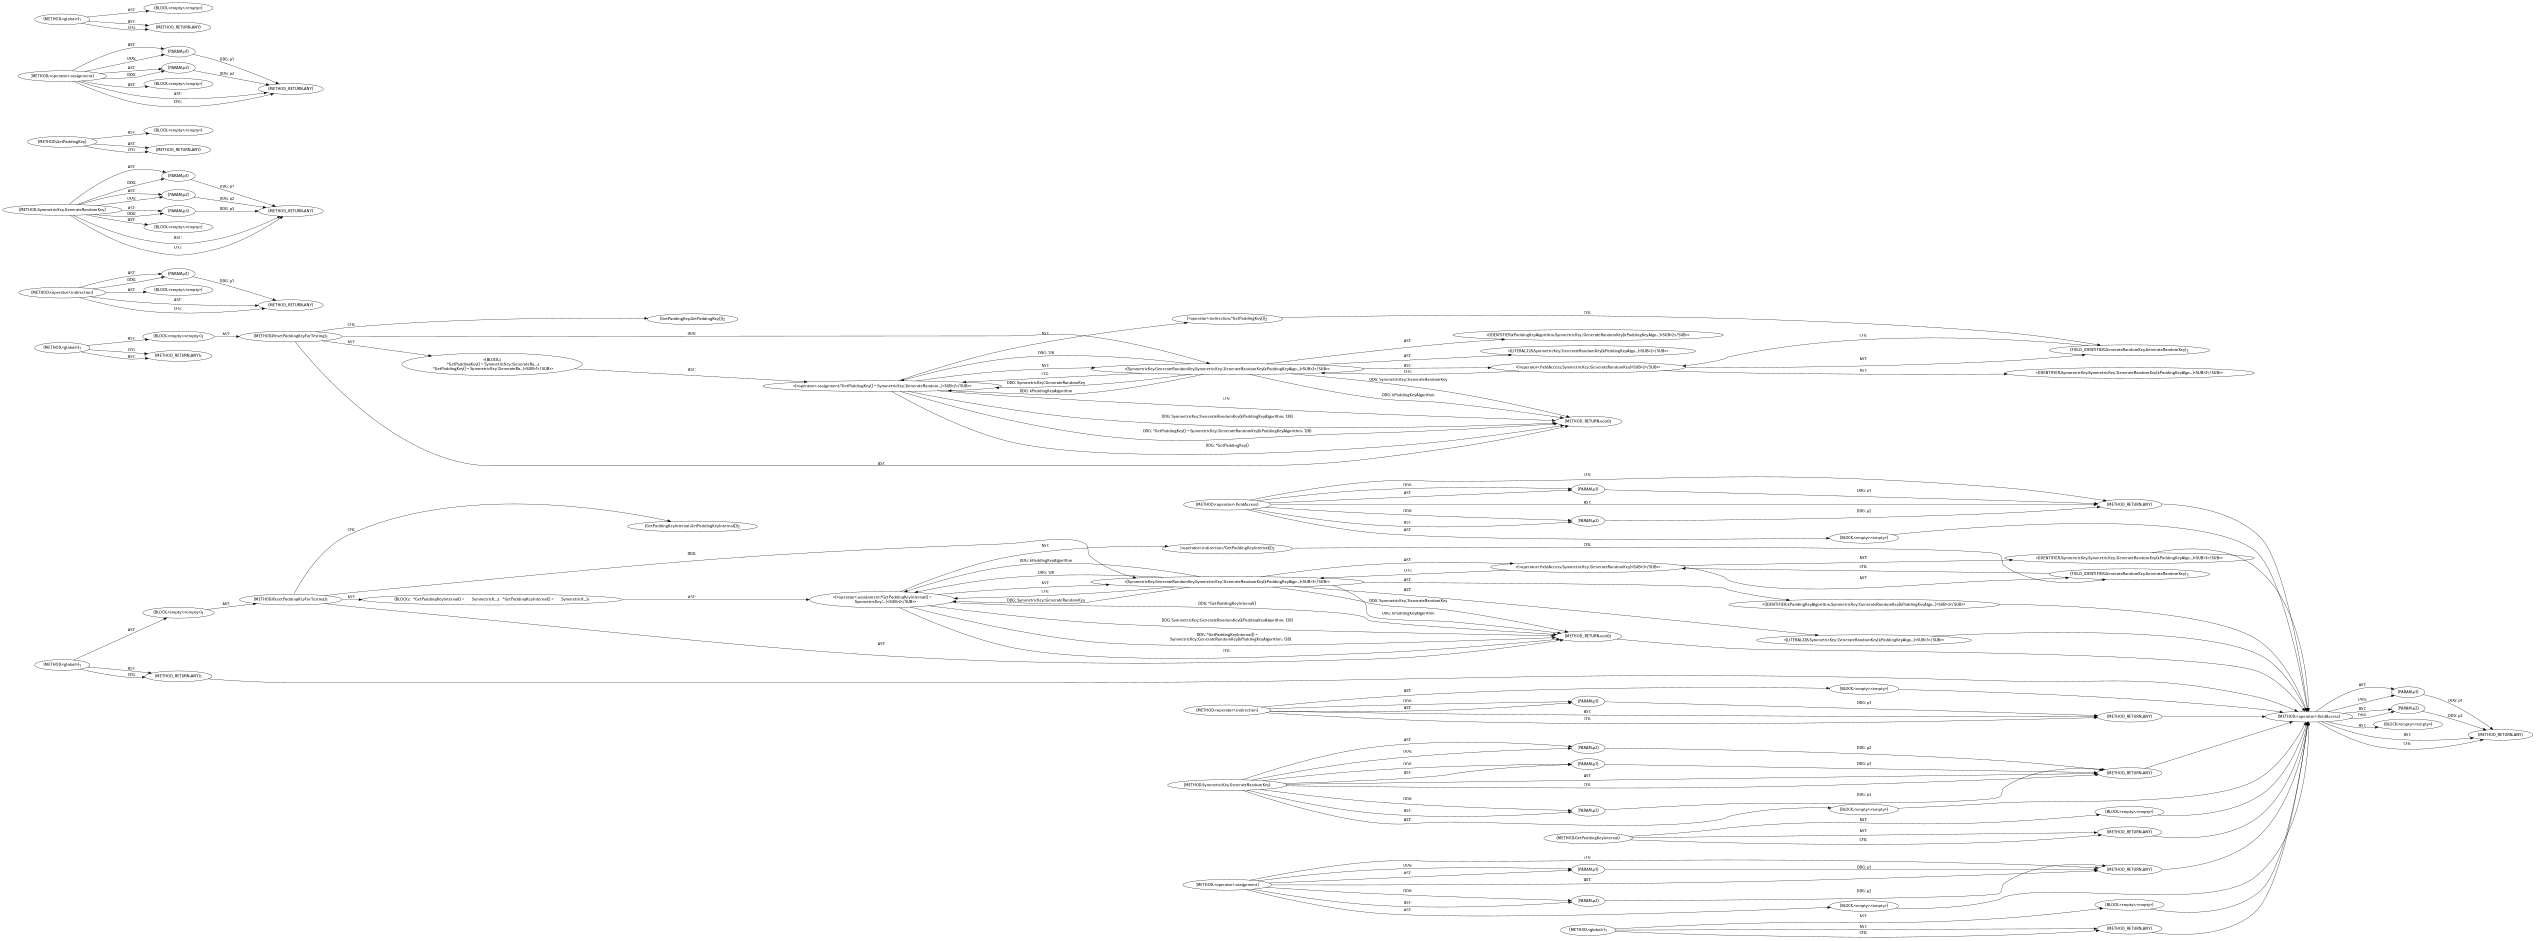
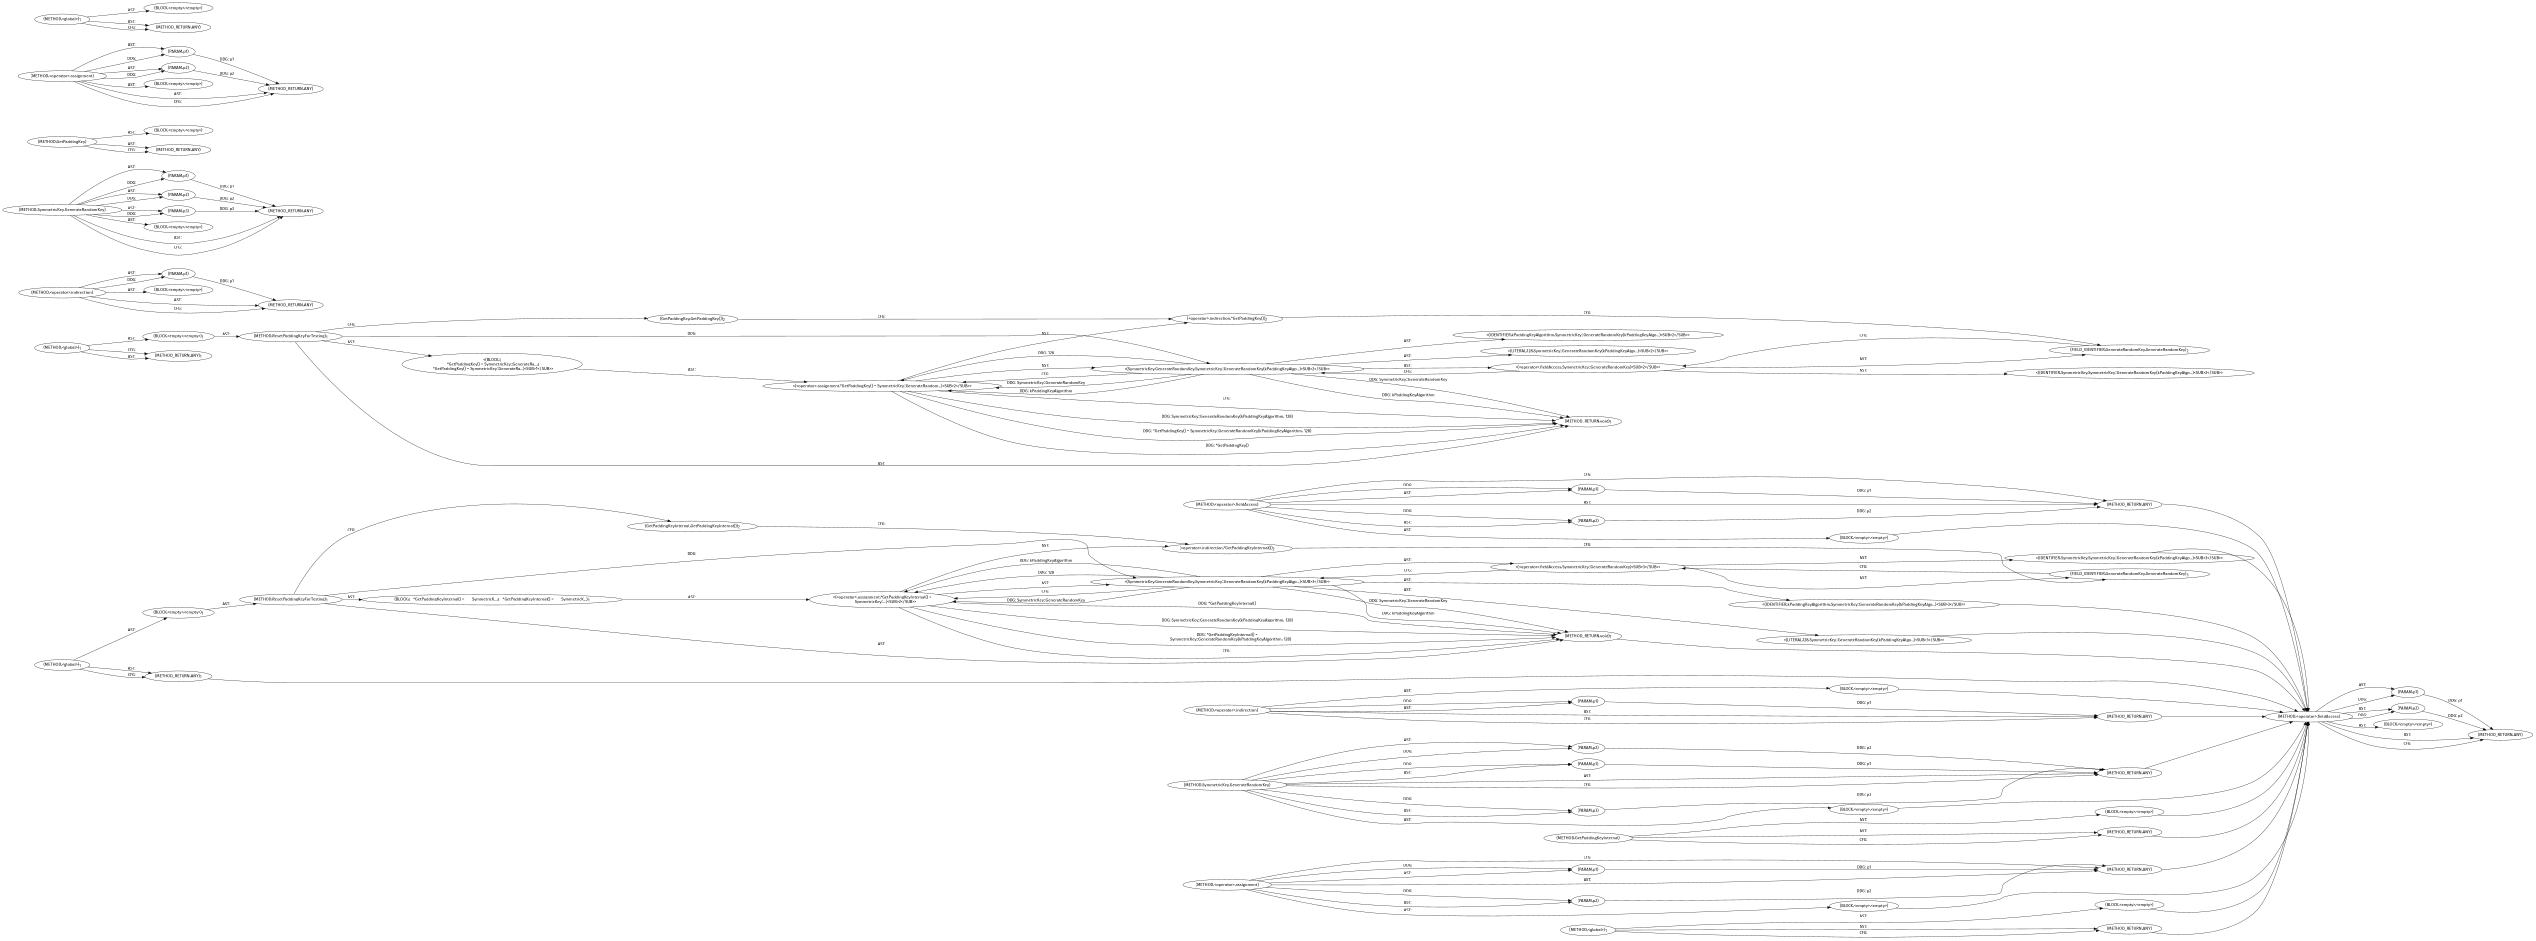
none -> (953, 319)
none -> (972, 530)
